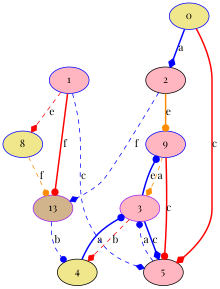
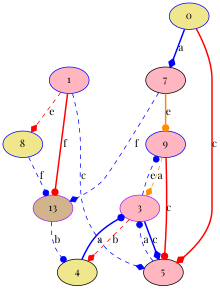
(166, 80) -> (166, 80)
(37, 174) -> (37, 174)
(147, 178) -> (147, 178)
